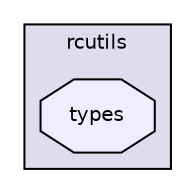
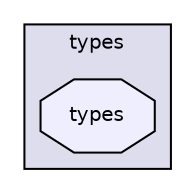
(98, 44) -> (98, 44)
